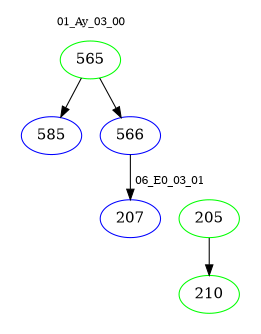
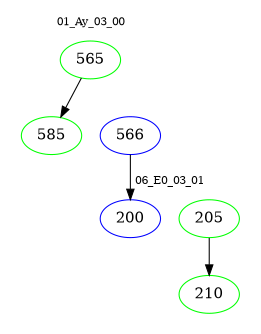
(108, 93) -> none
(52, 136) -> (52, 136)
(130, 219) -> (130, 219)
